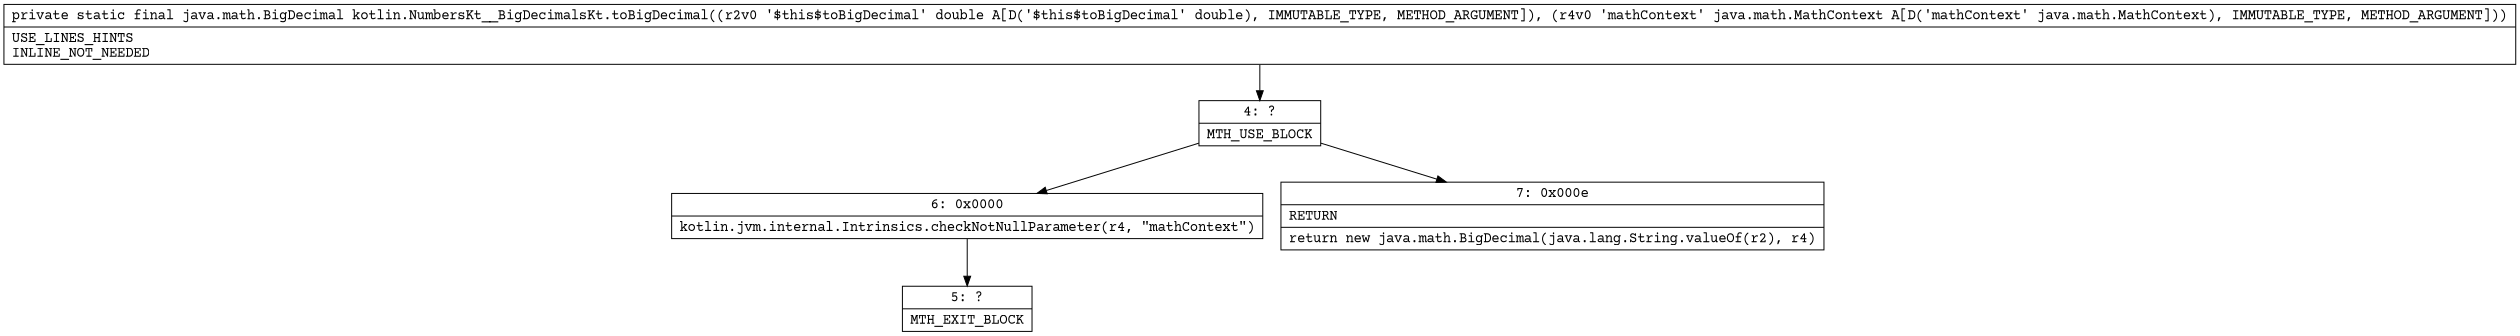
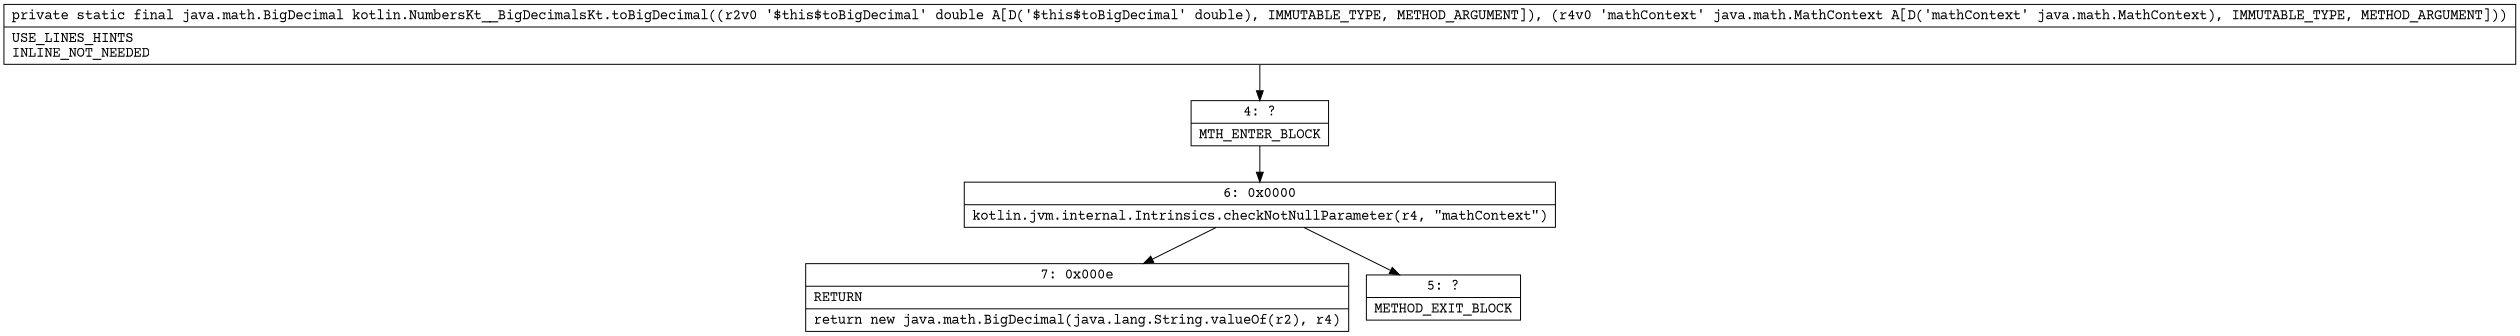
(1260, 134) -> (1260, 134)
(1379, 161) -> (1184, 243)
(967, 320) -> (1443, 308)
